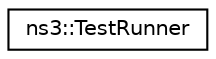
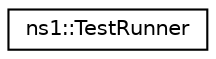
(108, 30) -> (108, 30)
